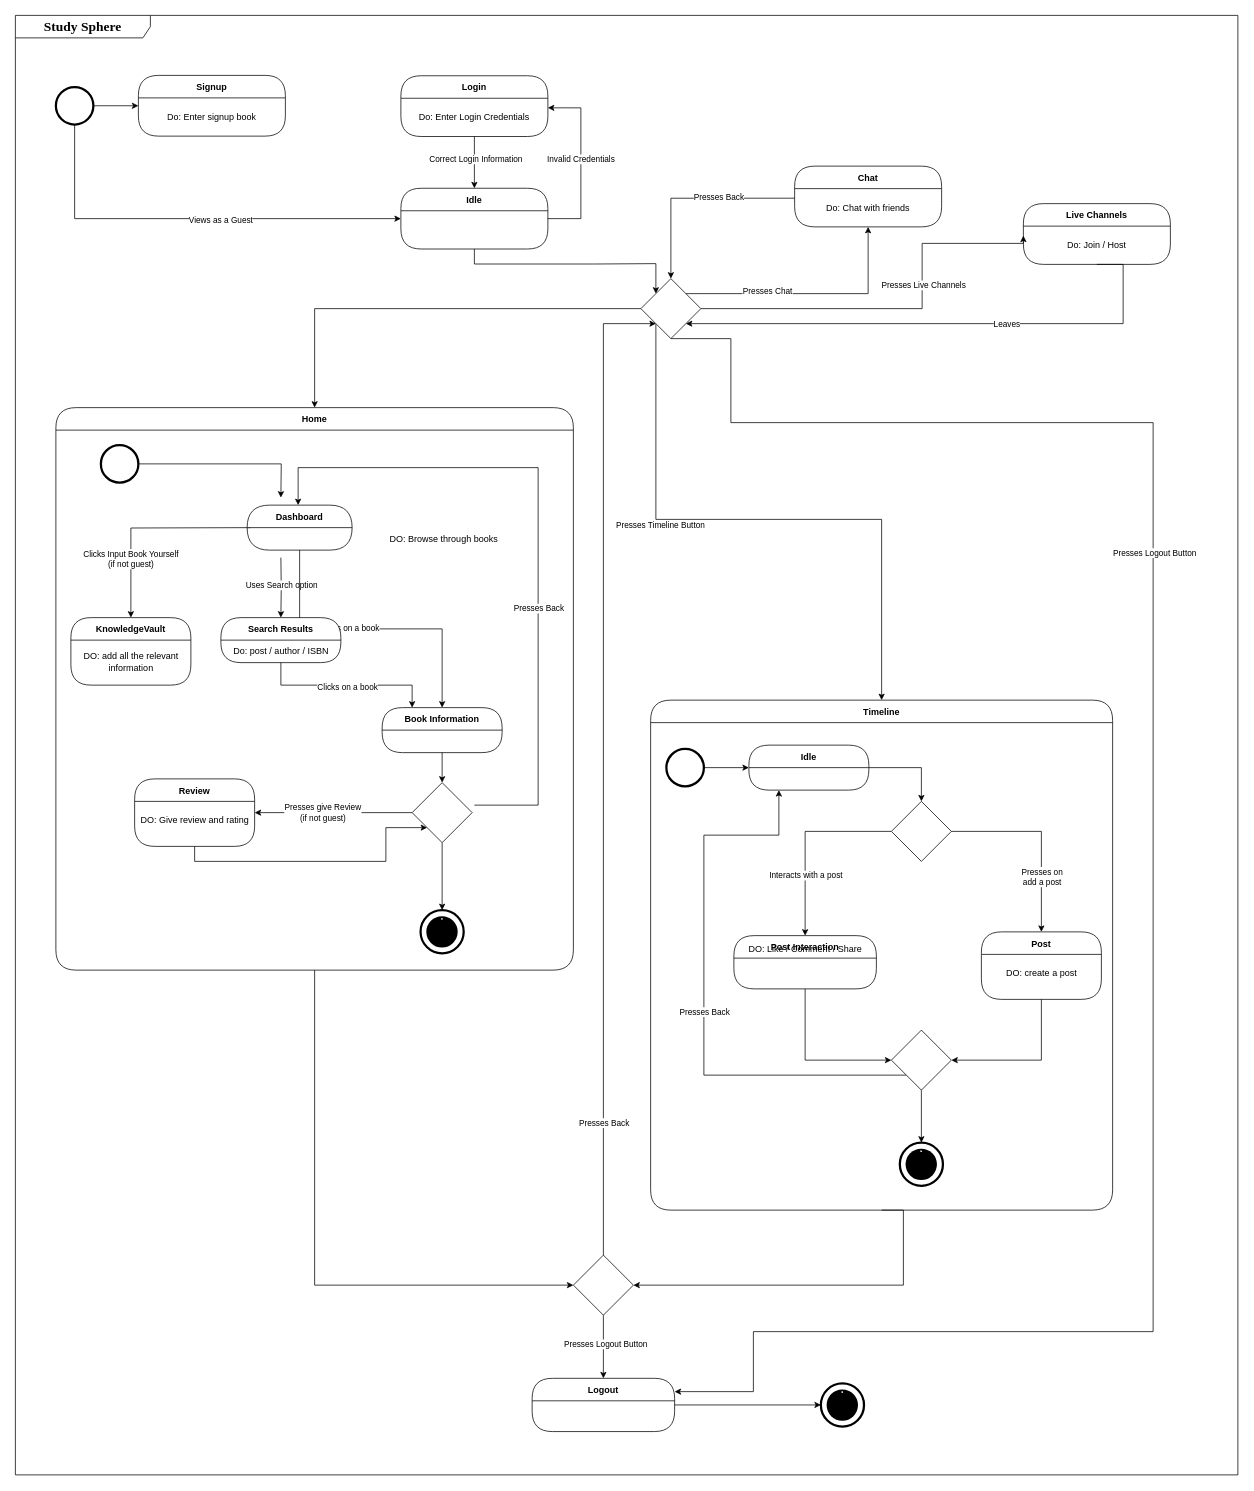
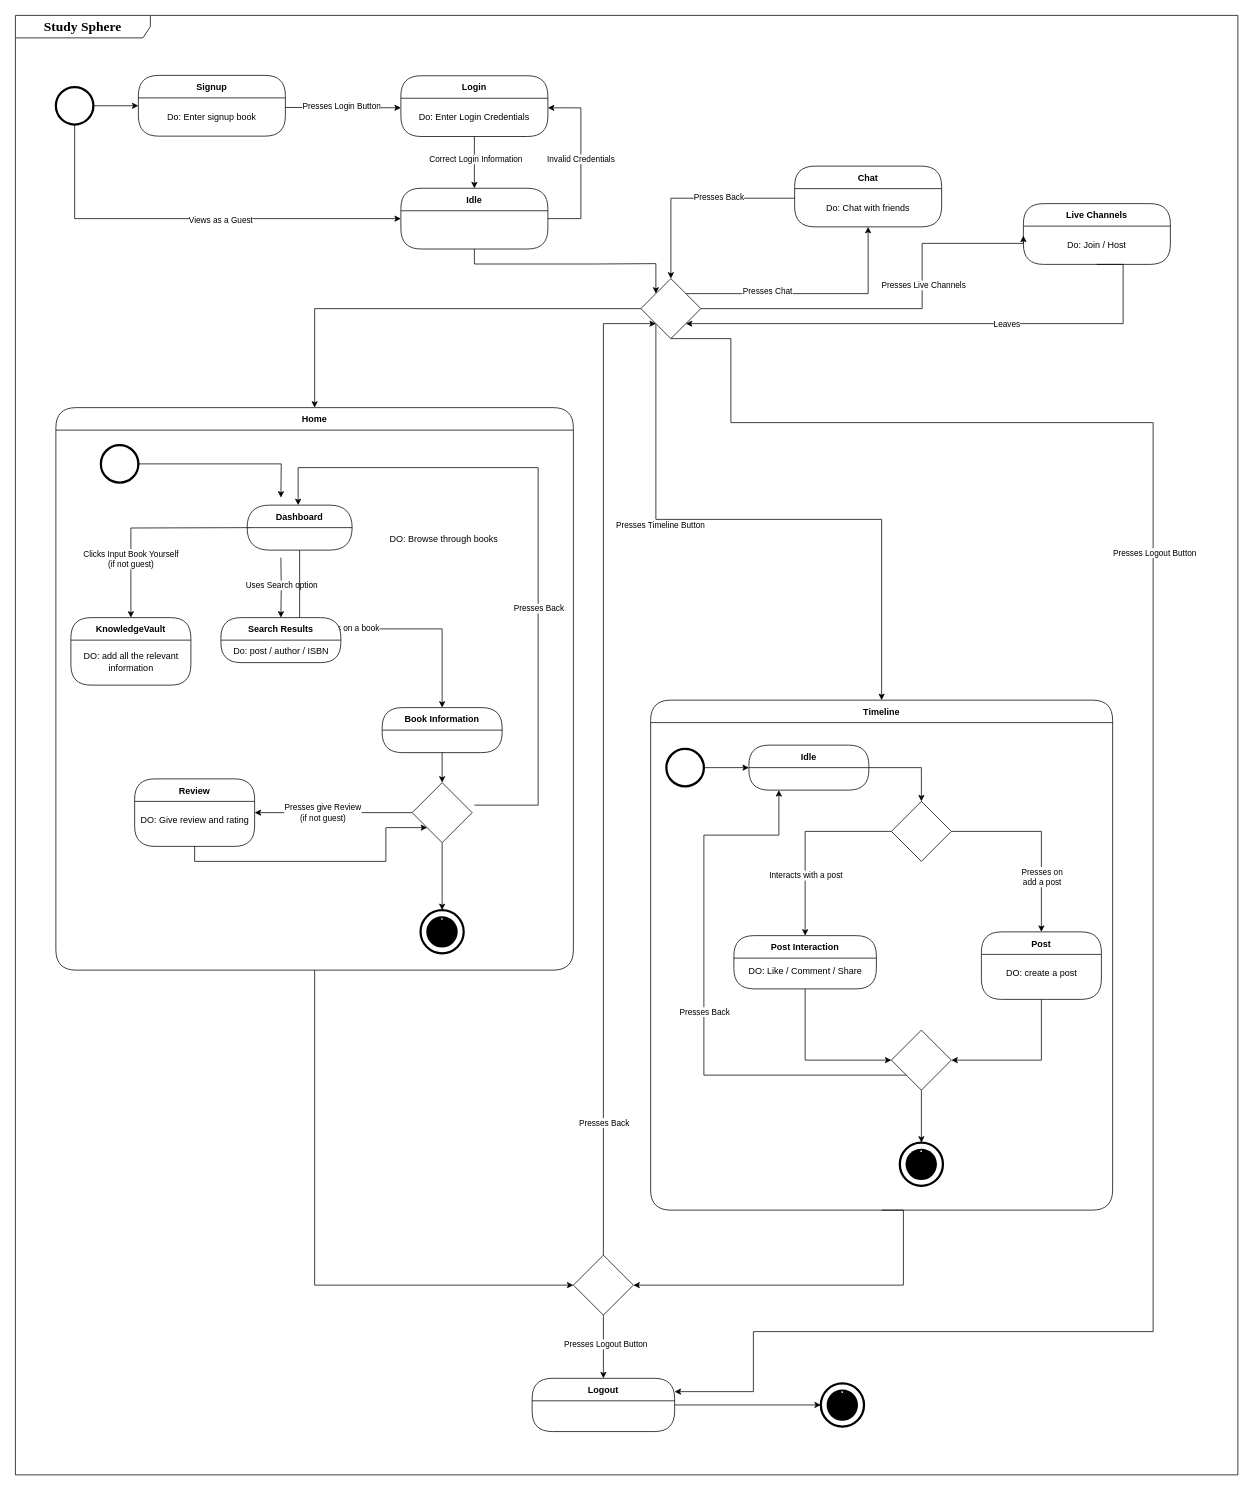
none -> (341, 107)
(347, 685) -> none
(805, 949) -> (805, 972)
